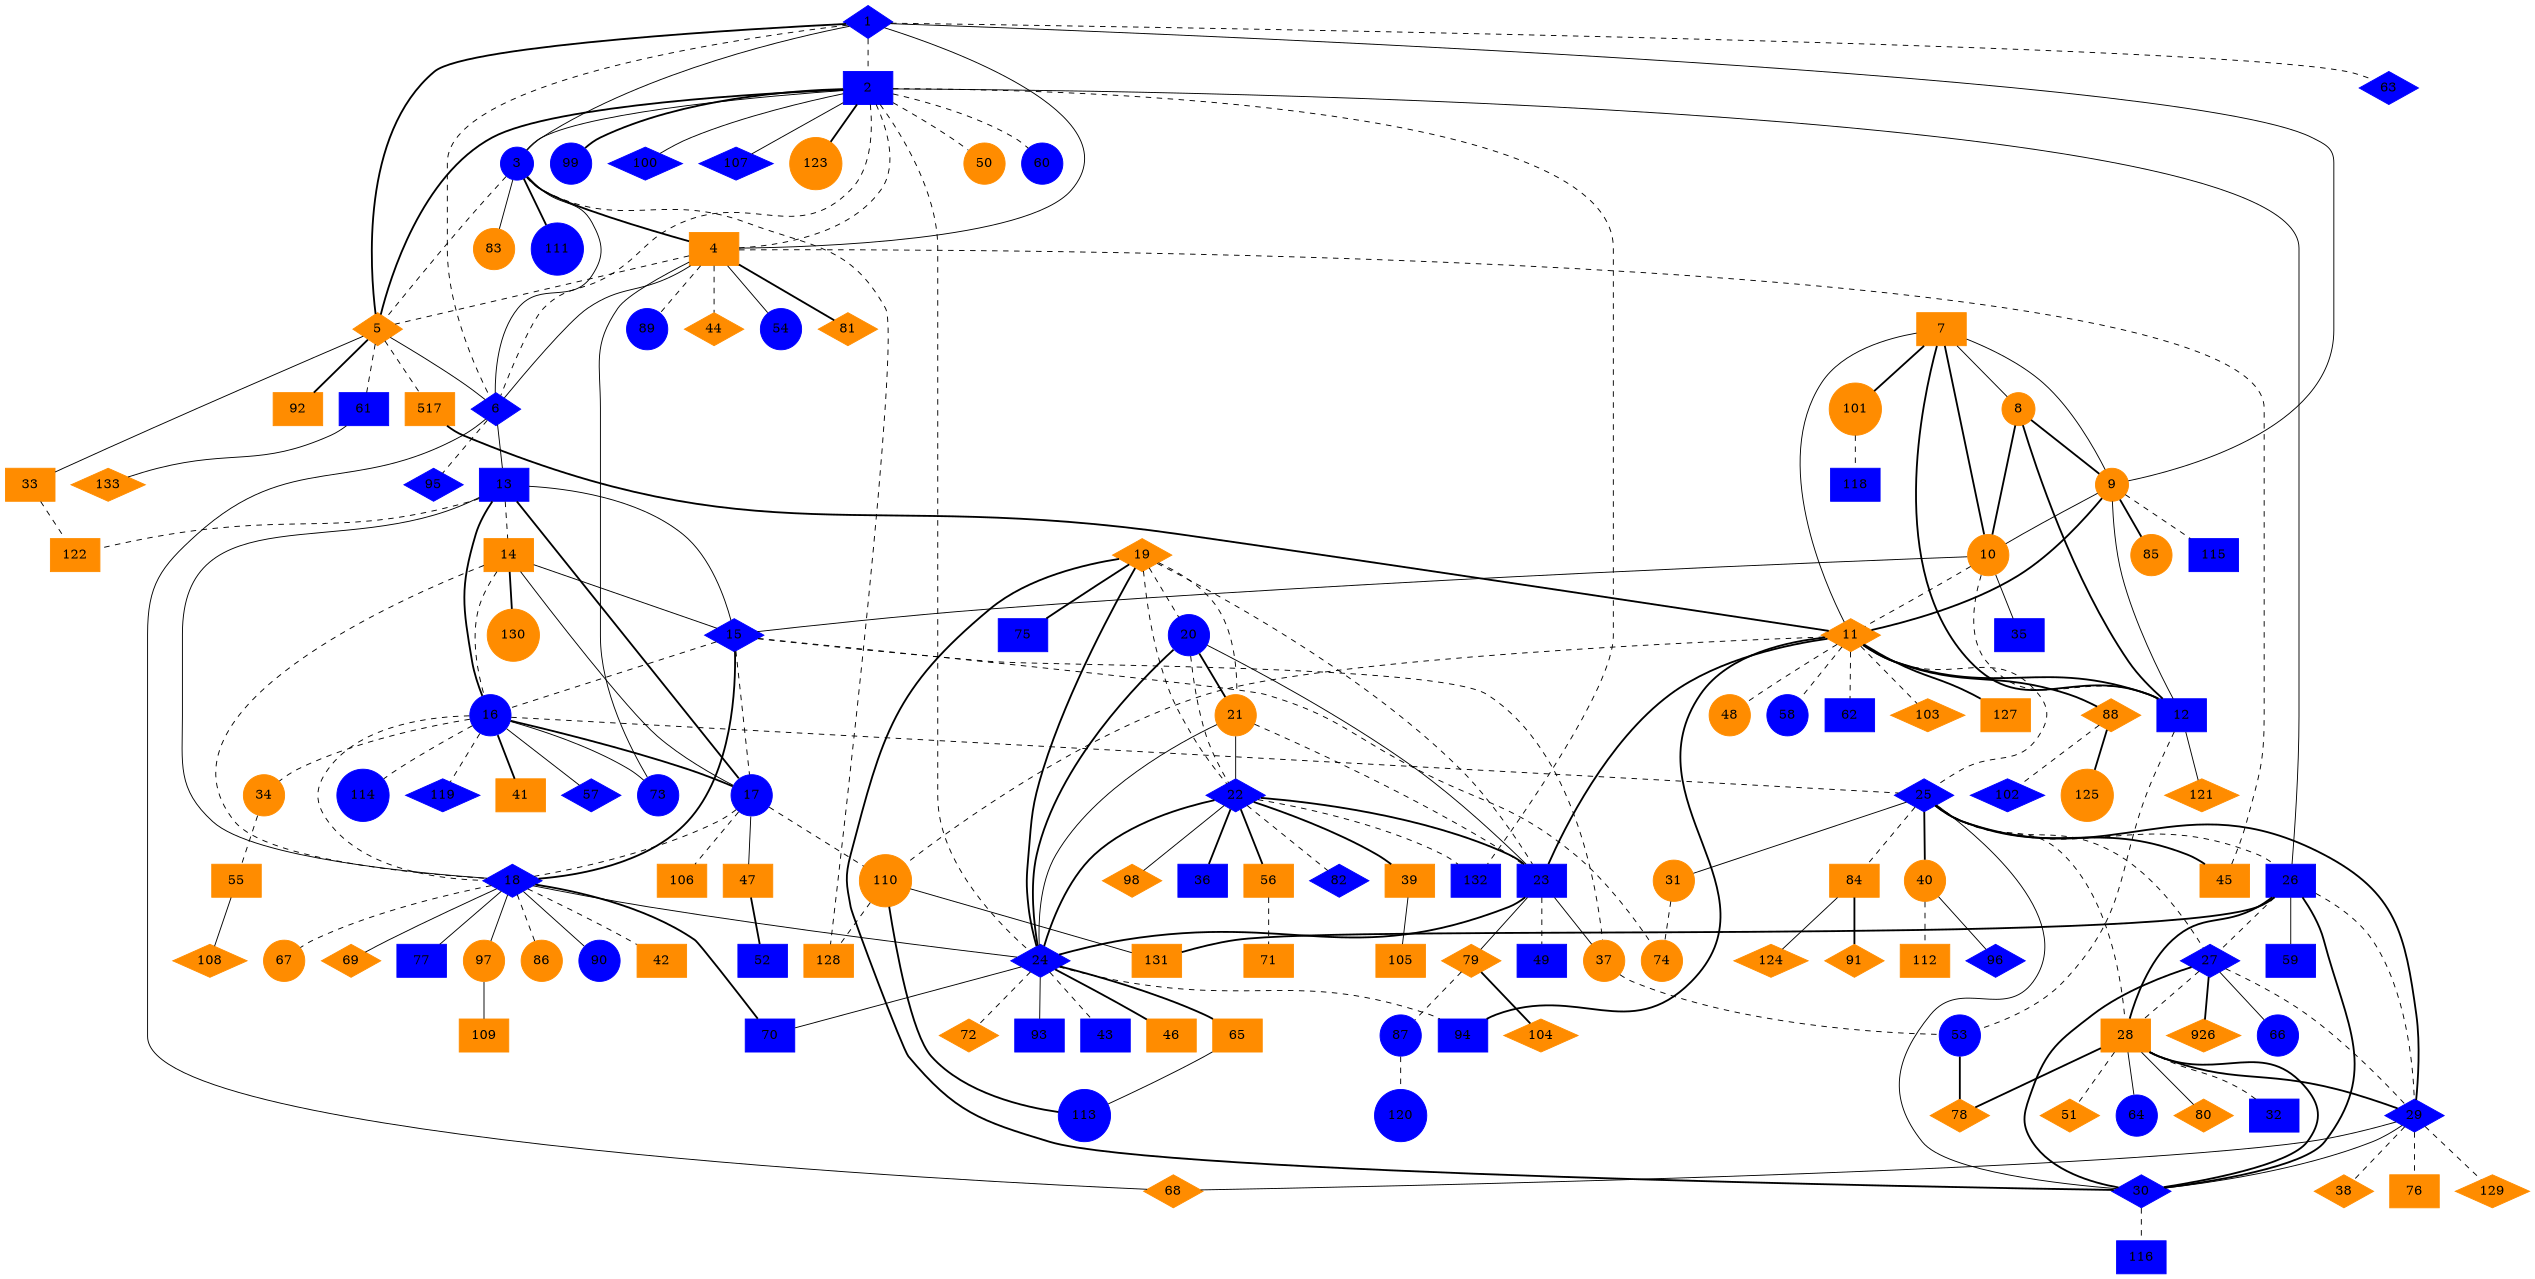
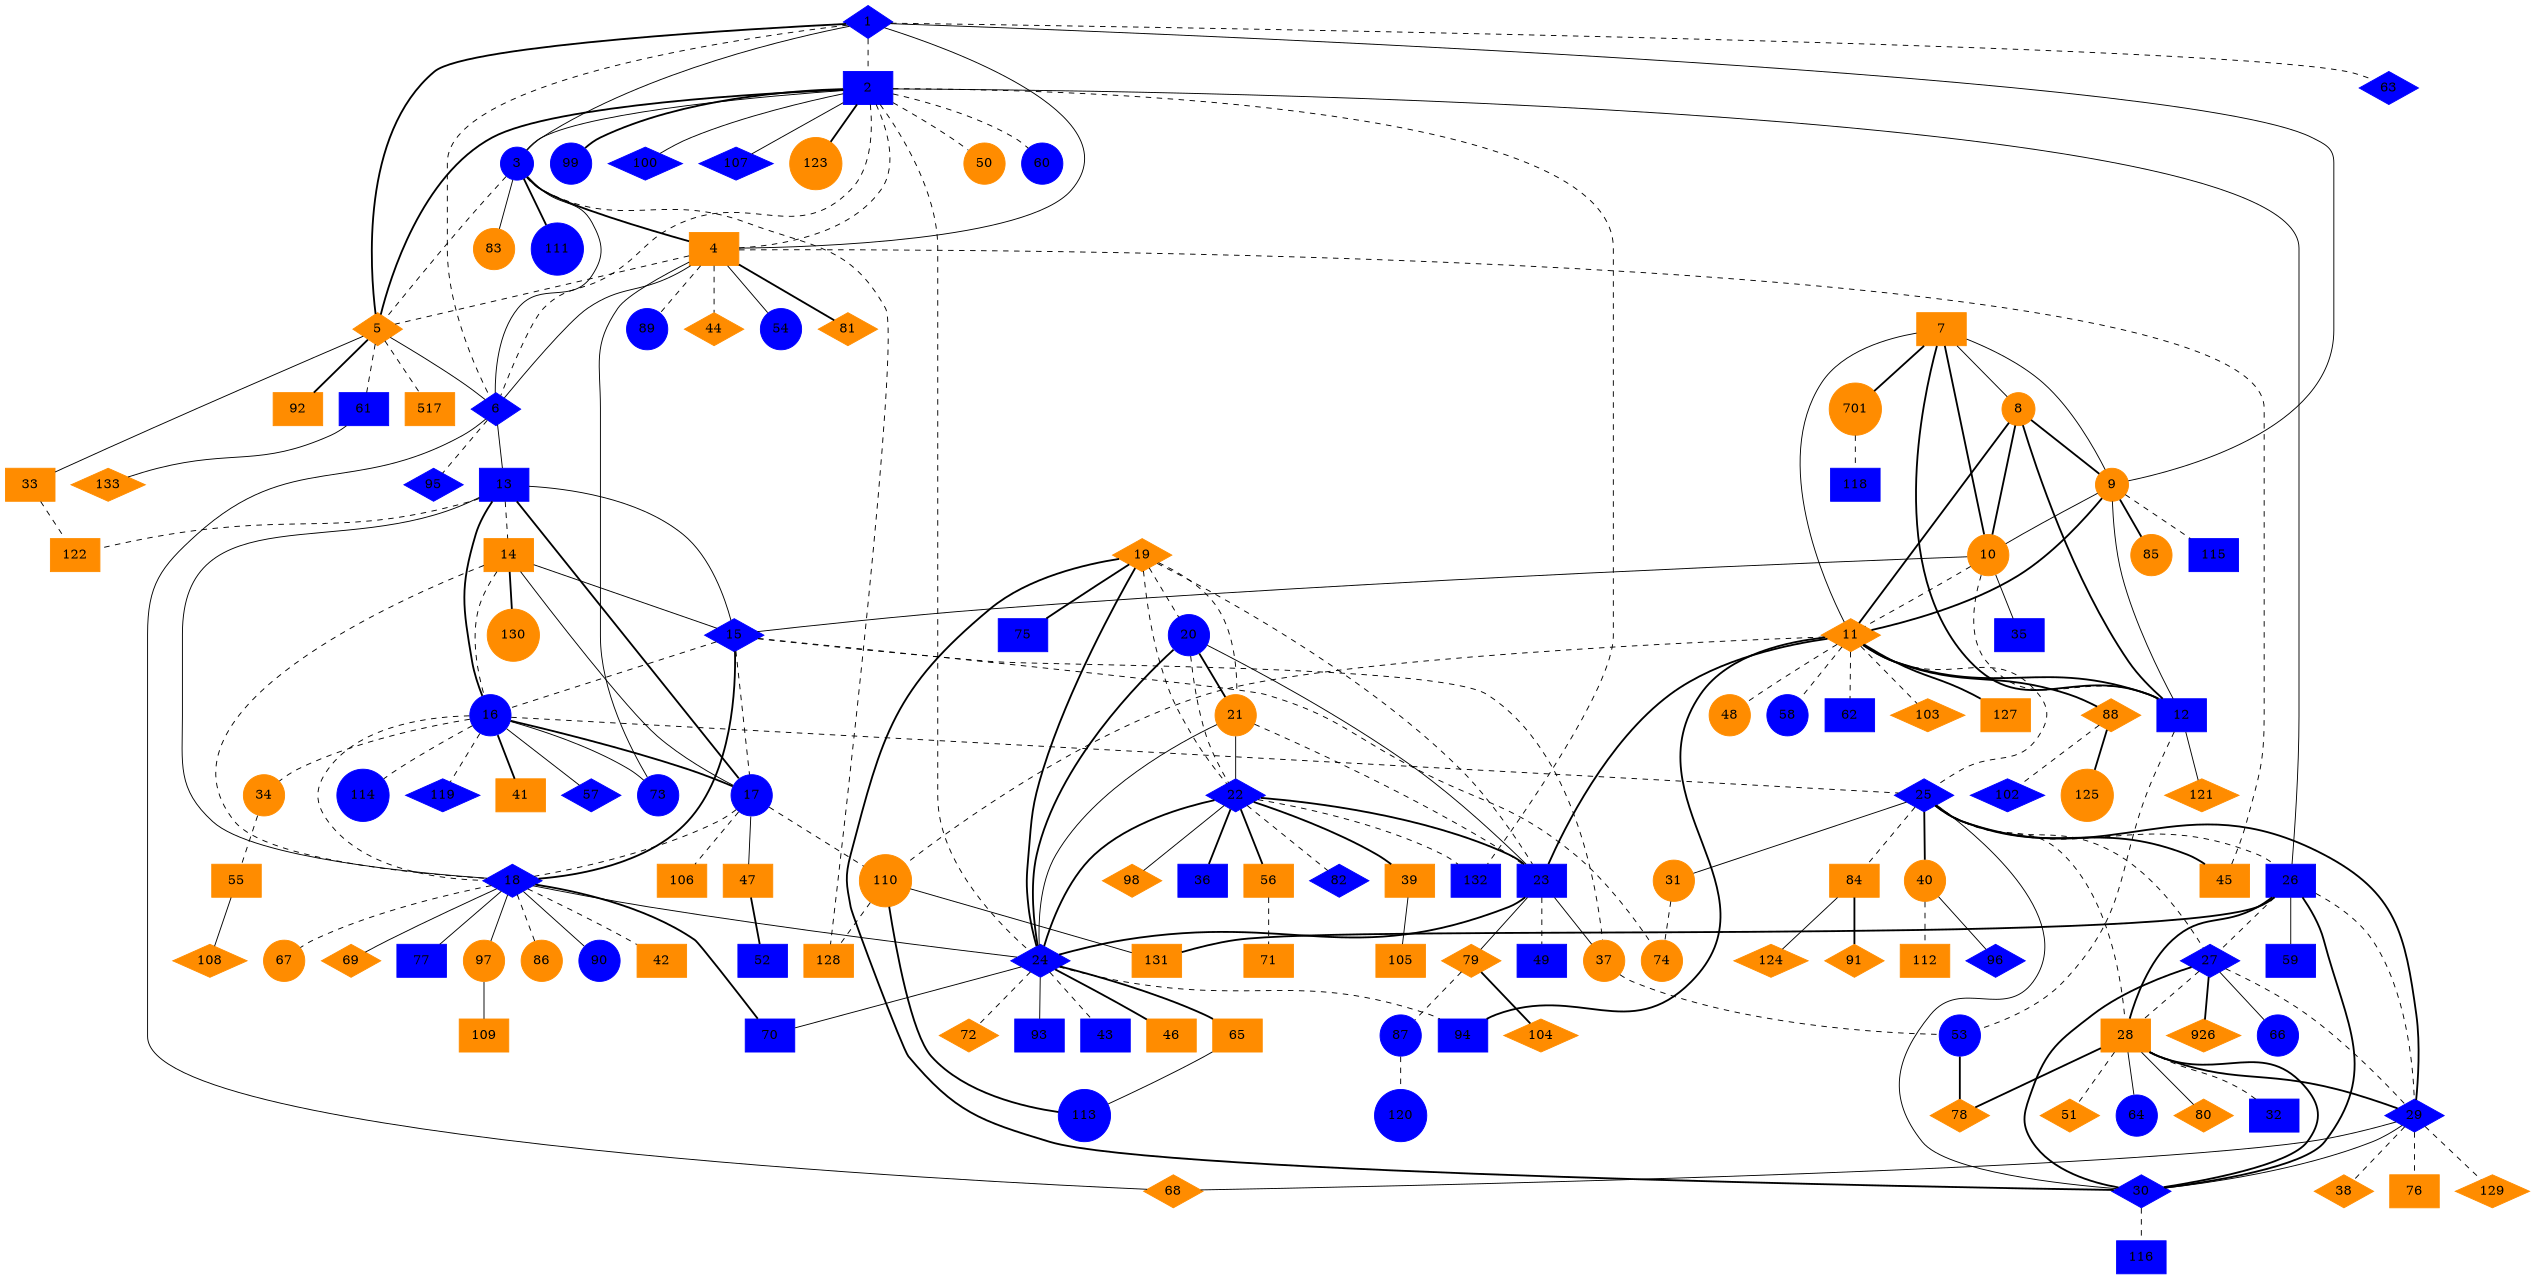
(1855, 409) -> (1855, 409)
(1135, 529) -> (1934, 523)
